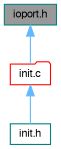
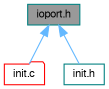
(30, 110) -> (72, 49)
